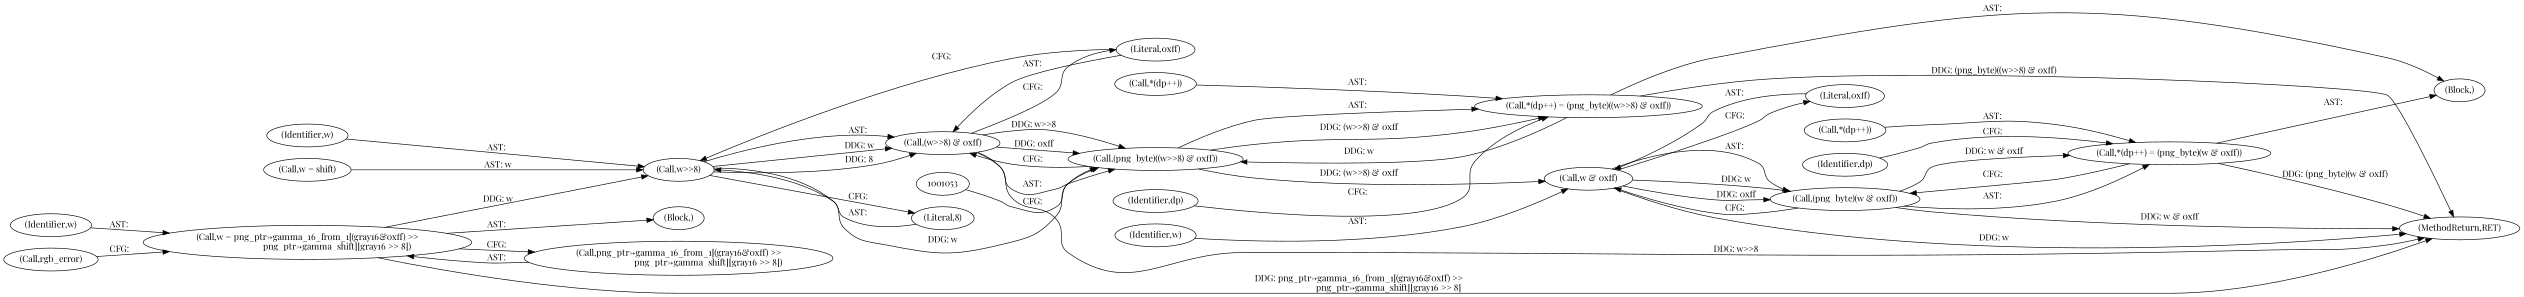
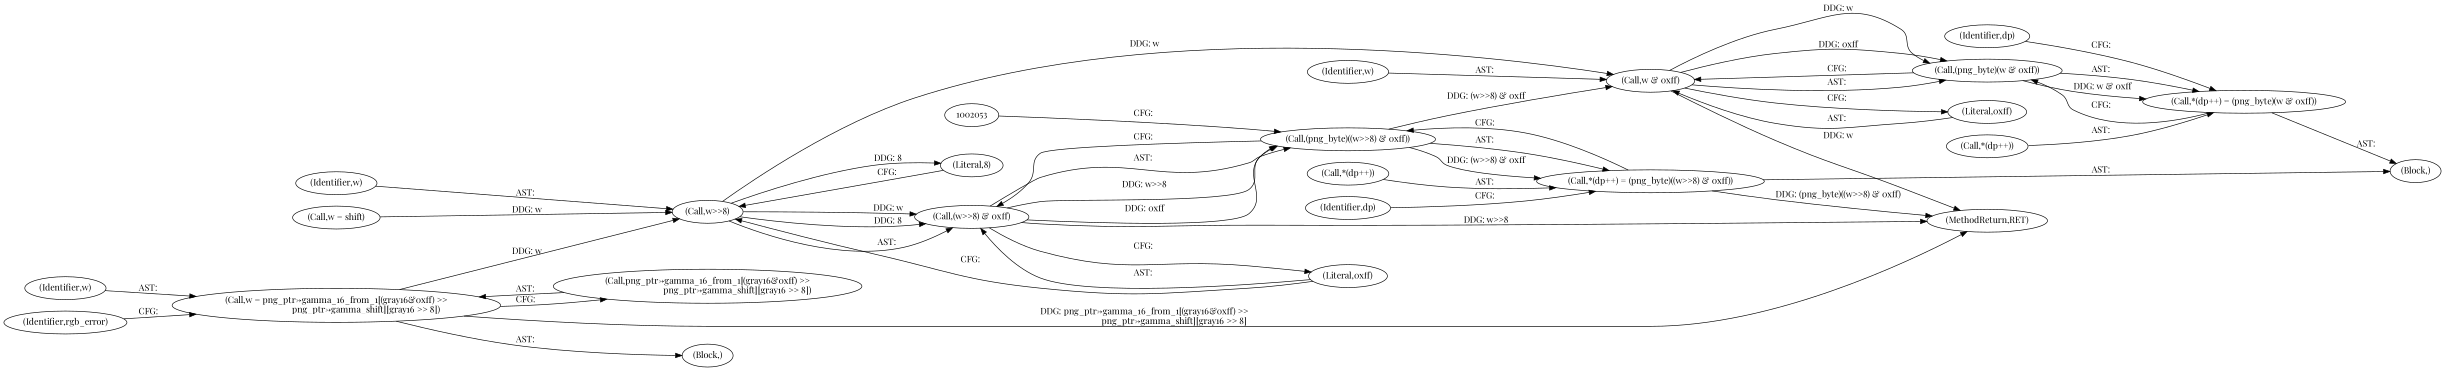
(1359, 152) -> (1486, 123)
(498, 165) -> (527, 210)
(943, 184) -> (972, 115)
(2322, 187) -> none
(859, 197) -> (888, 159)
(859, 213) -> (888, 173)
(2144, 224) -> none
(906, 249) -> (1150, 54)
(51, 260) -> (65, 323)
